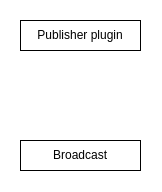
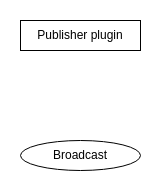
(81, 156) -> (81, 156)
